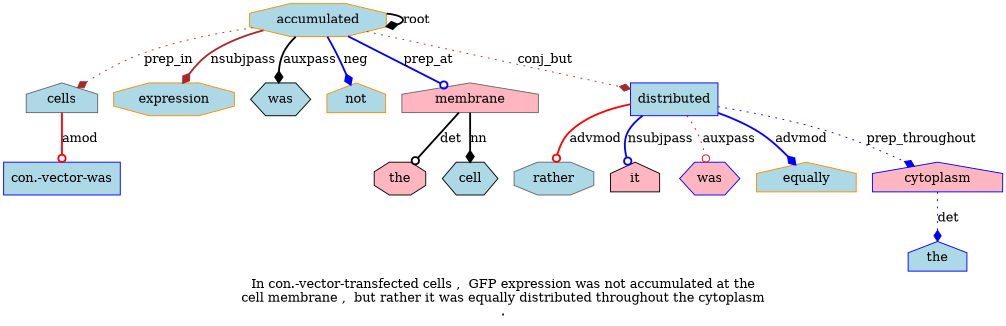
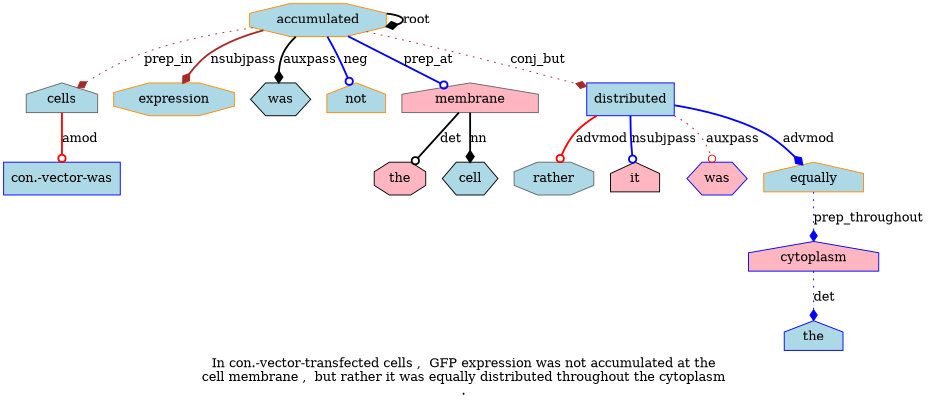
(337, 55) -> (338, 57)
(813, 127) -> (814, 211)
